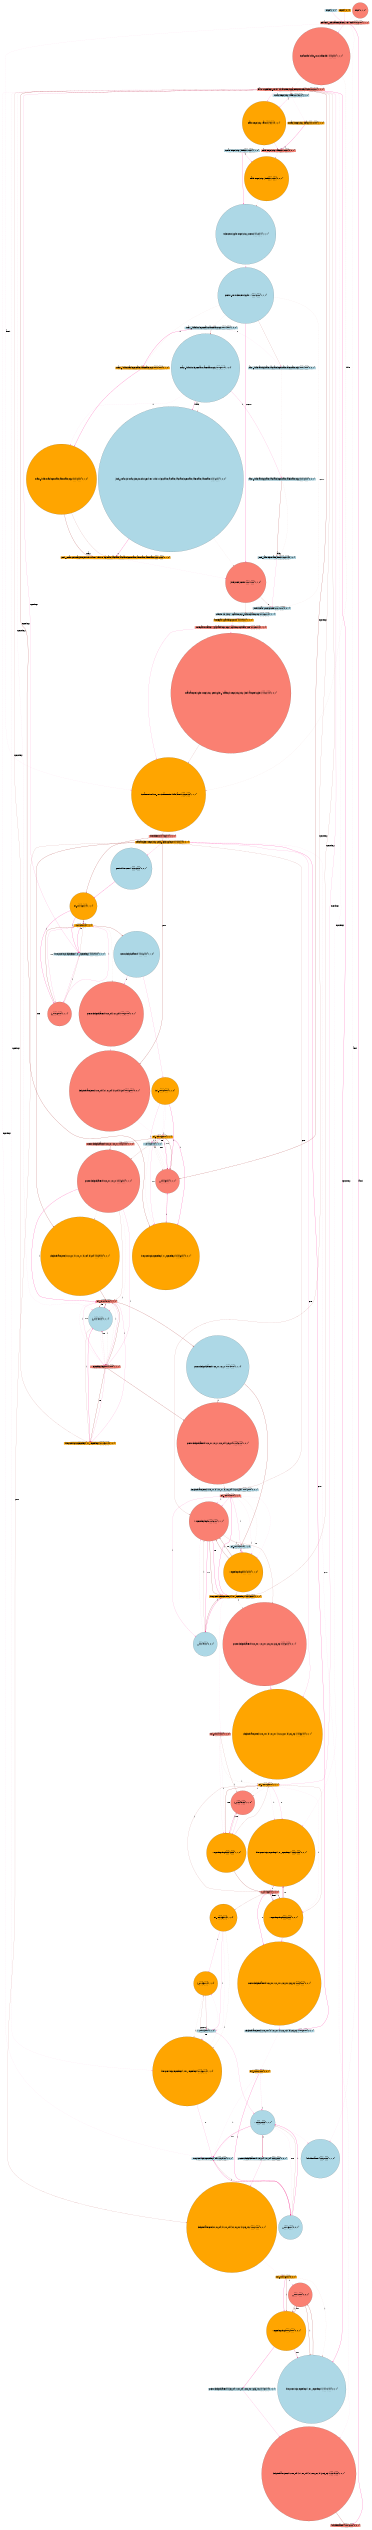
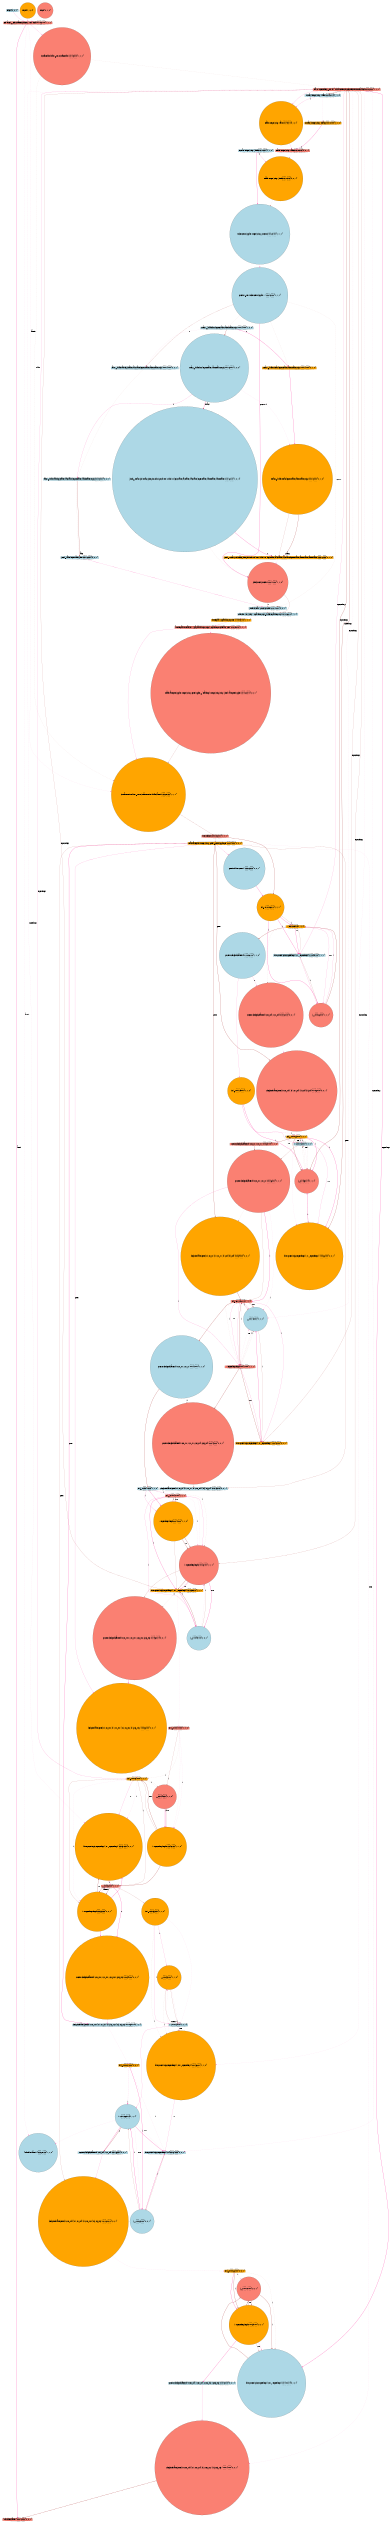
(345, 10) -> (28, 10)
(231, 1539) -> (202, 1500)
